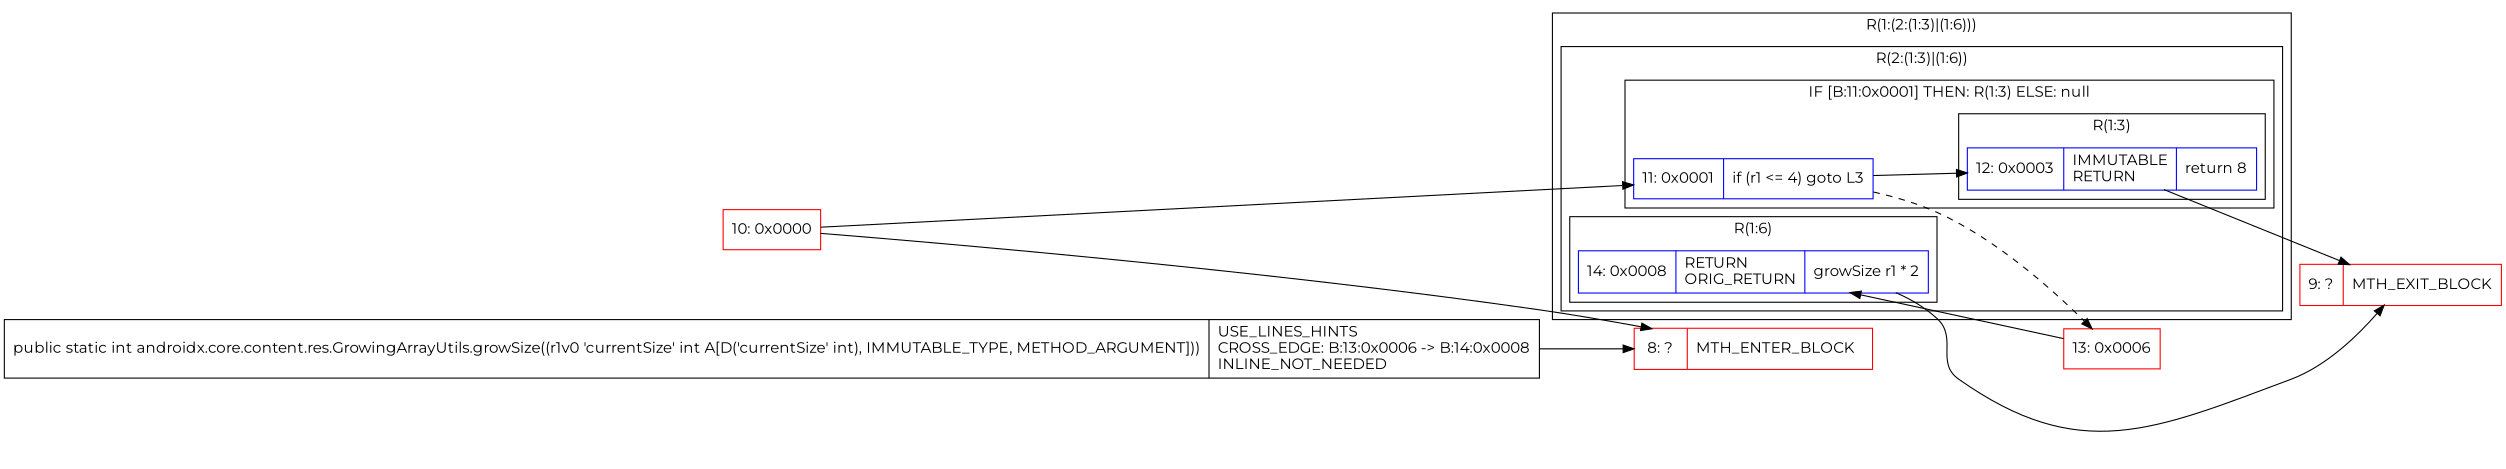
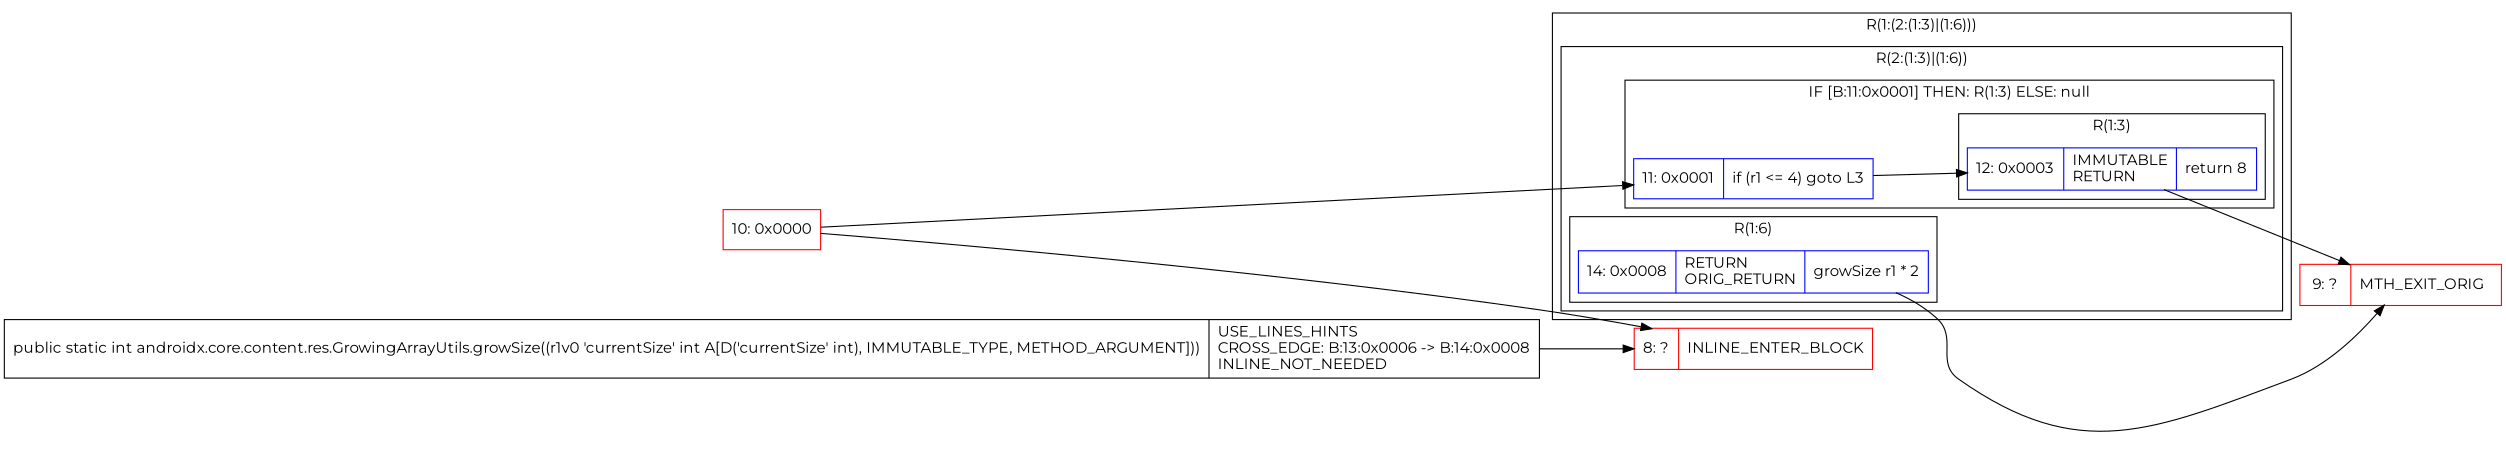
(2422, 284) -> (2422, 284)
(1776, 348) -> (1776, 348)
(2112, 349) -> none
